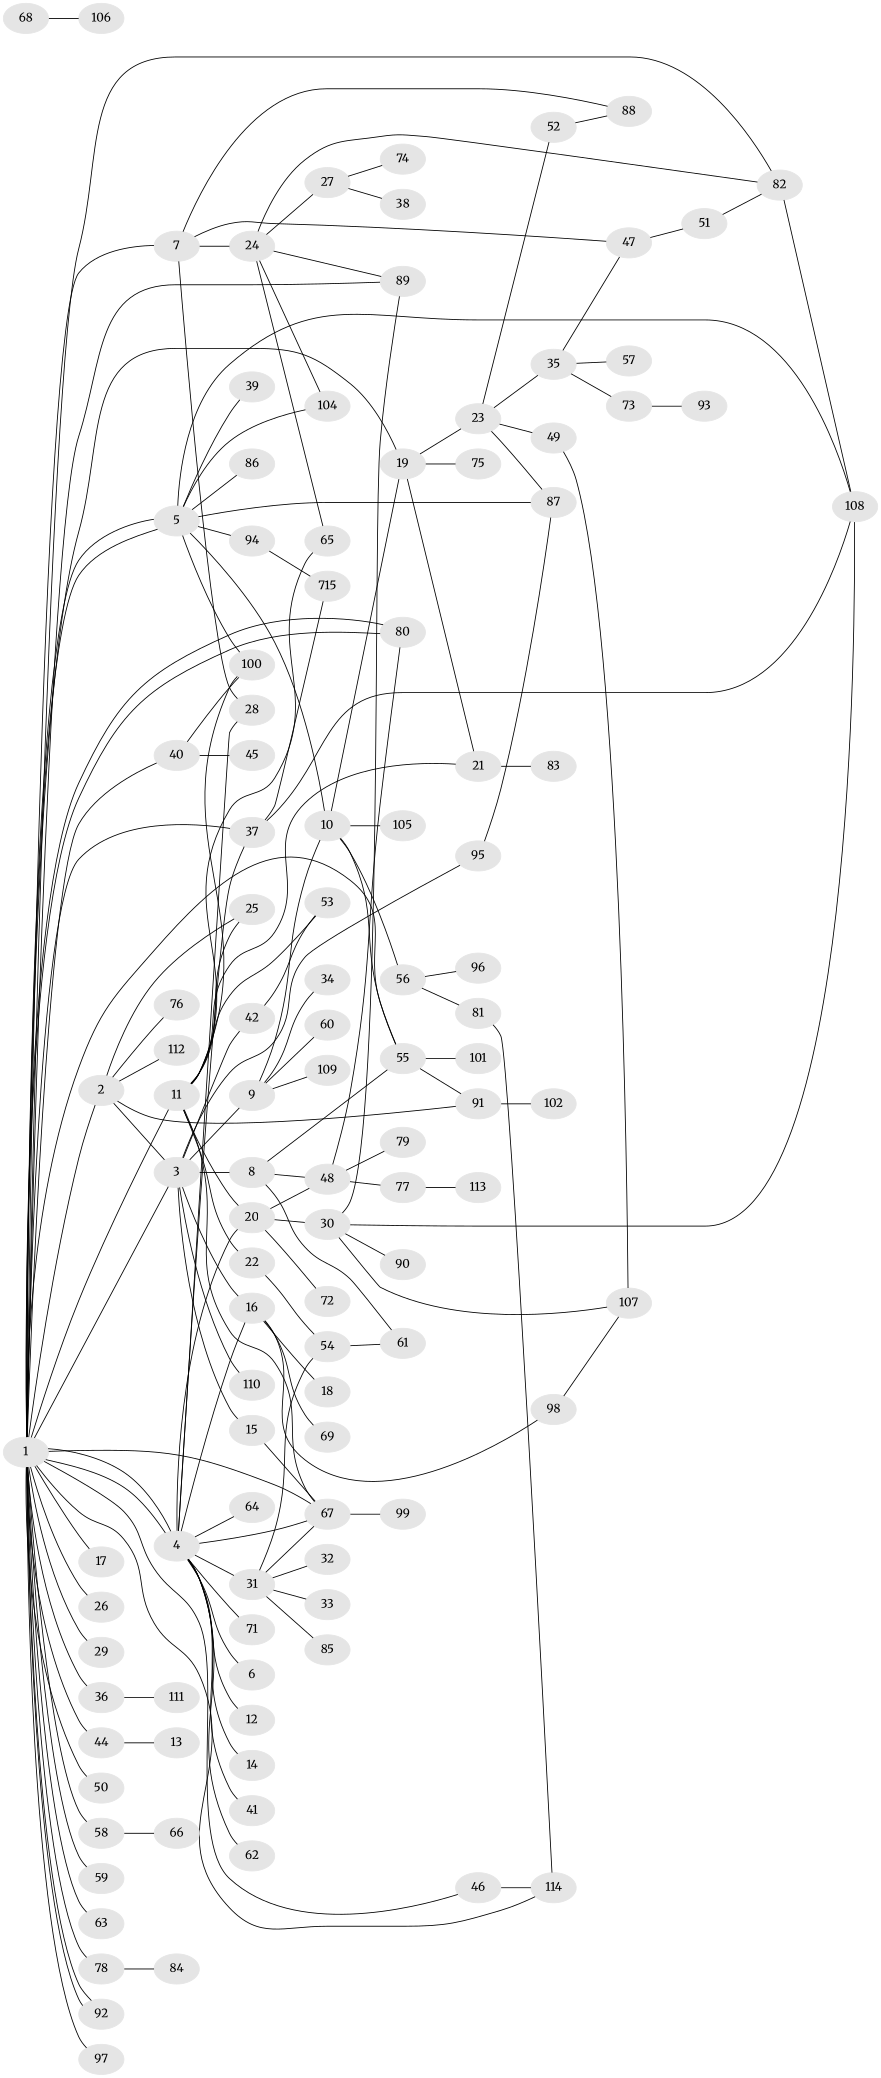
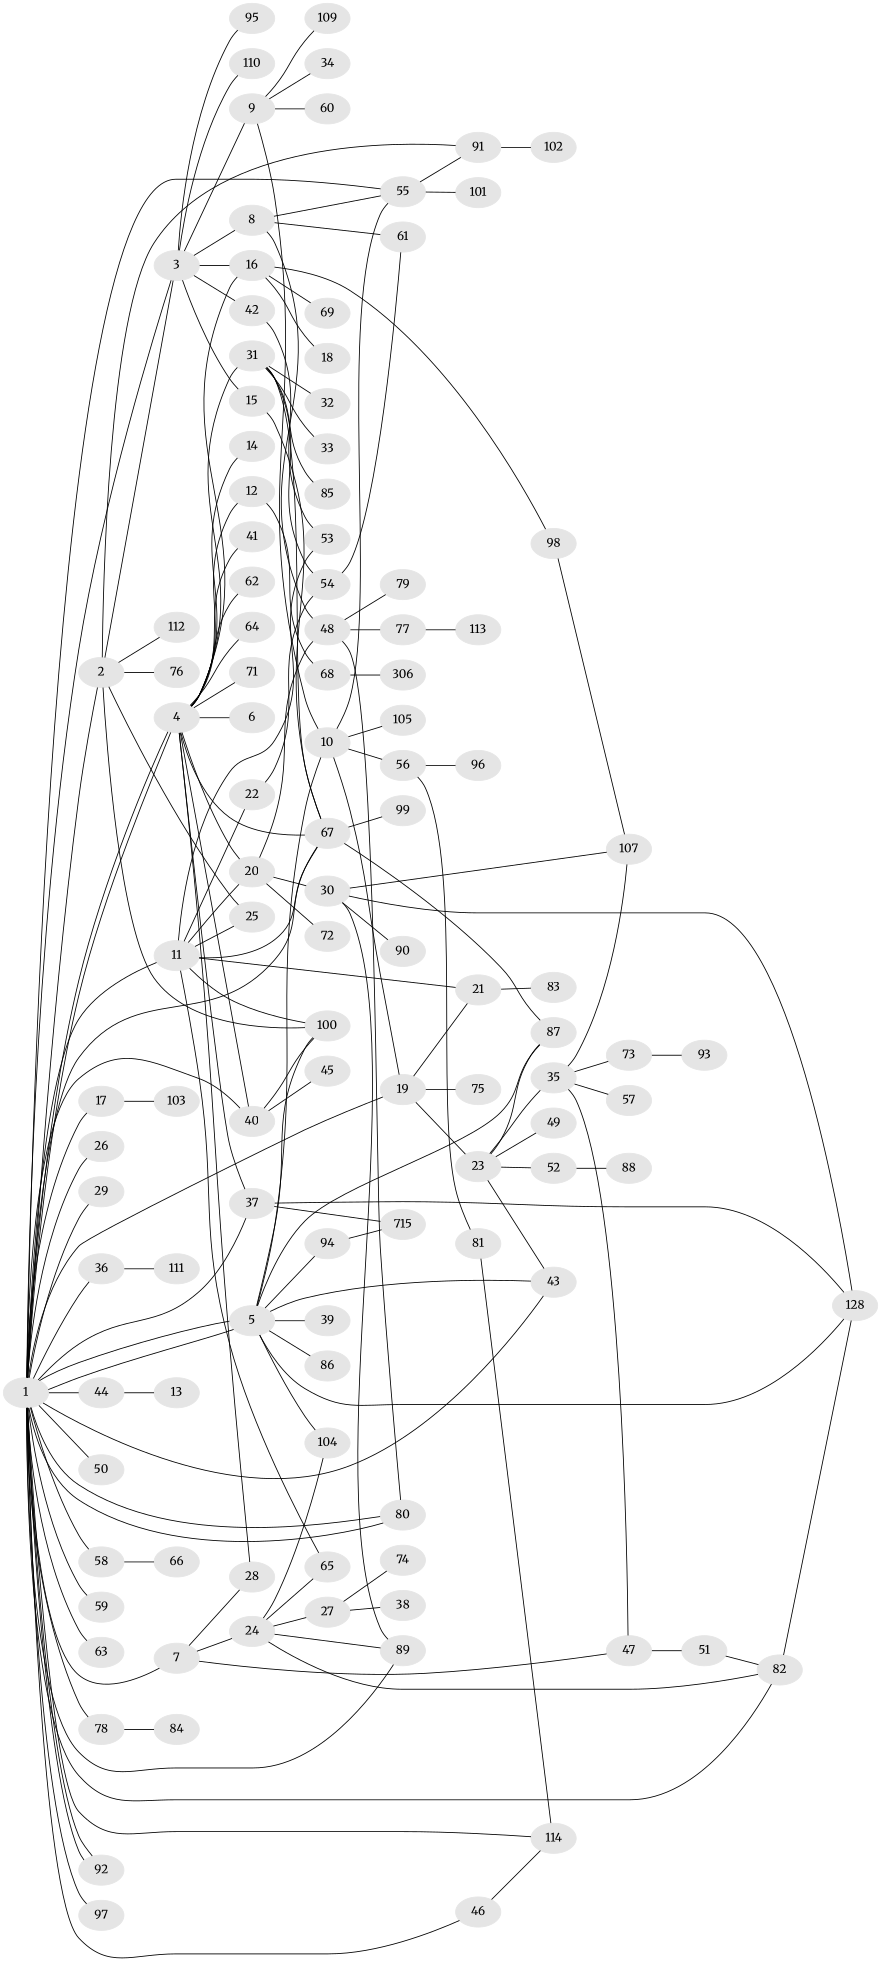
(101, 18) -> (403, 675)
(361, 89) -> none
(855, 507) -> (855, 1306)
none -> (290, 583)
(524, 681) -> (452, 922)
(616, 867) -> (609, 969)
none -> (131, 916)
none -> (214, 920)
none -> (177, 1101)
none -> (554, 1282)
